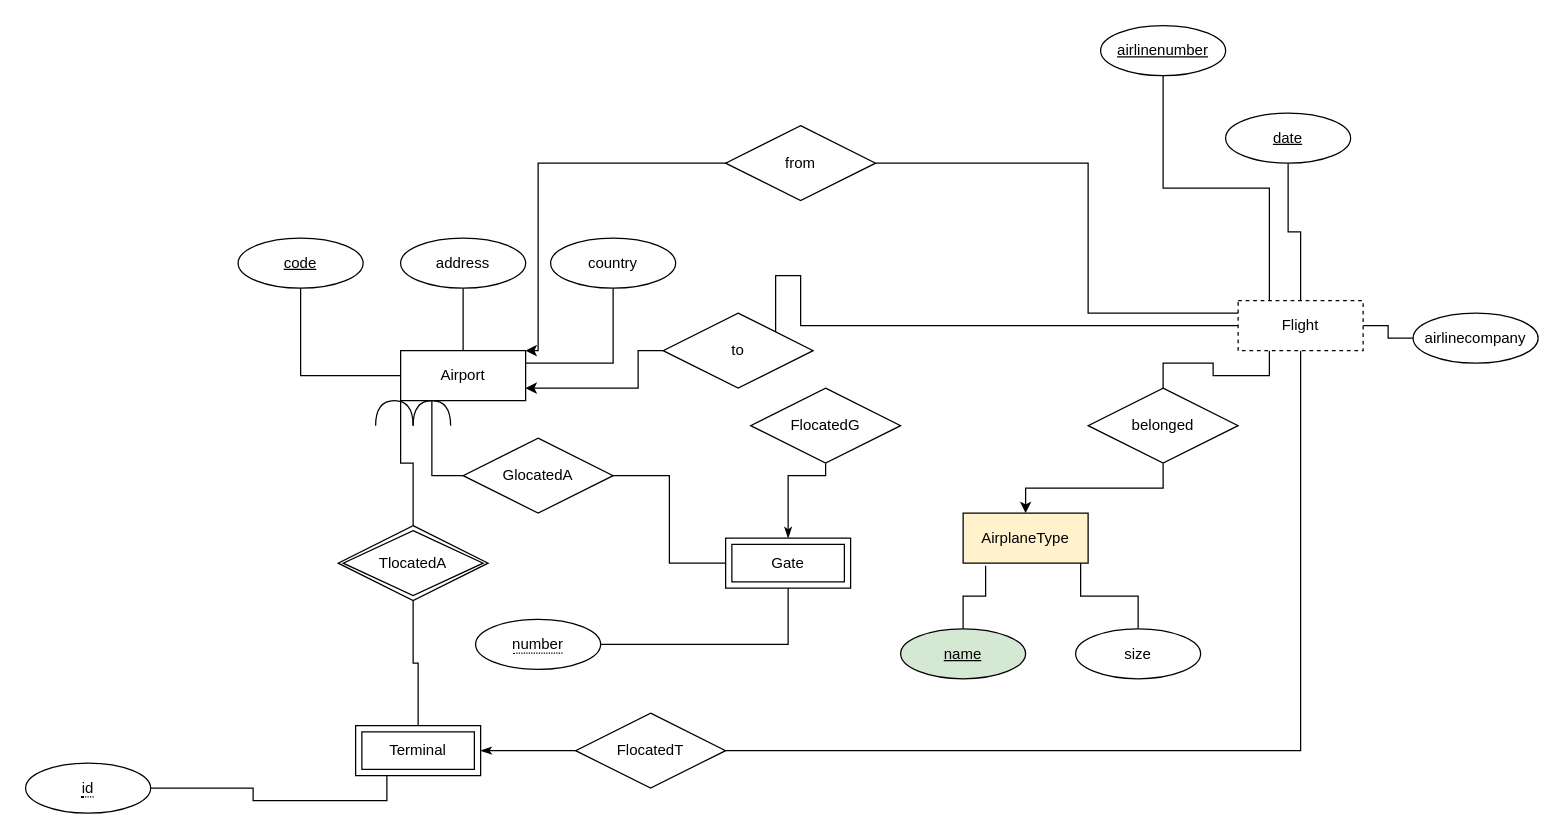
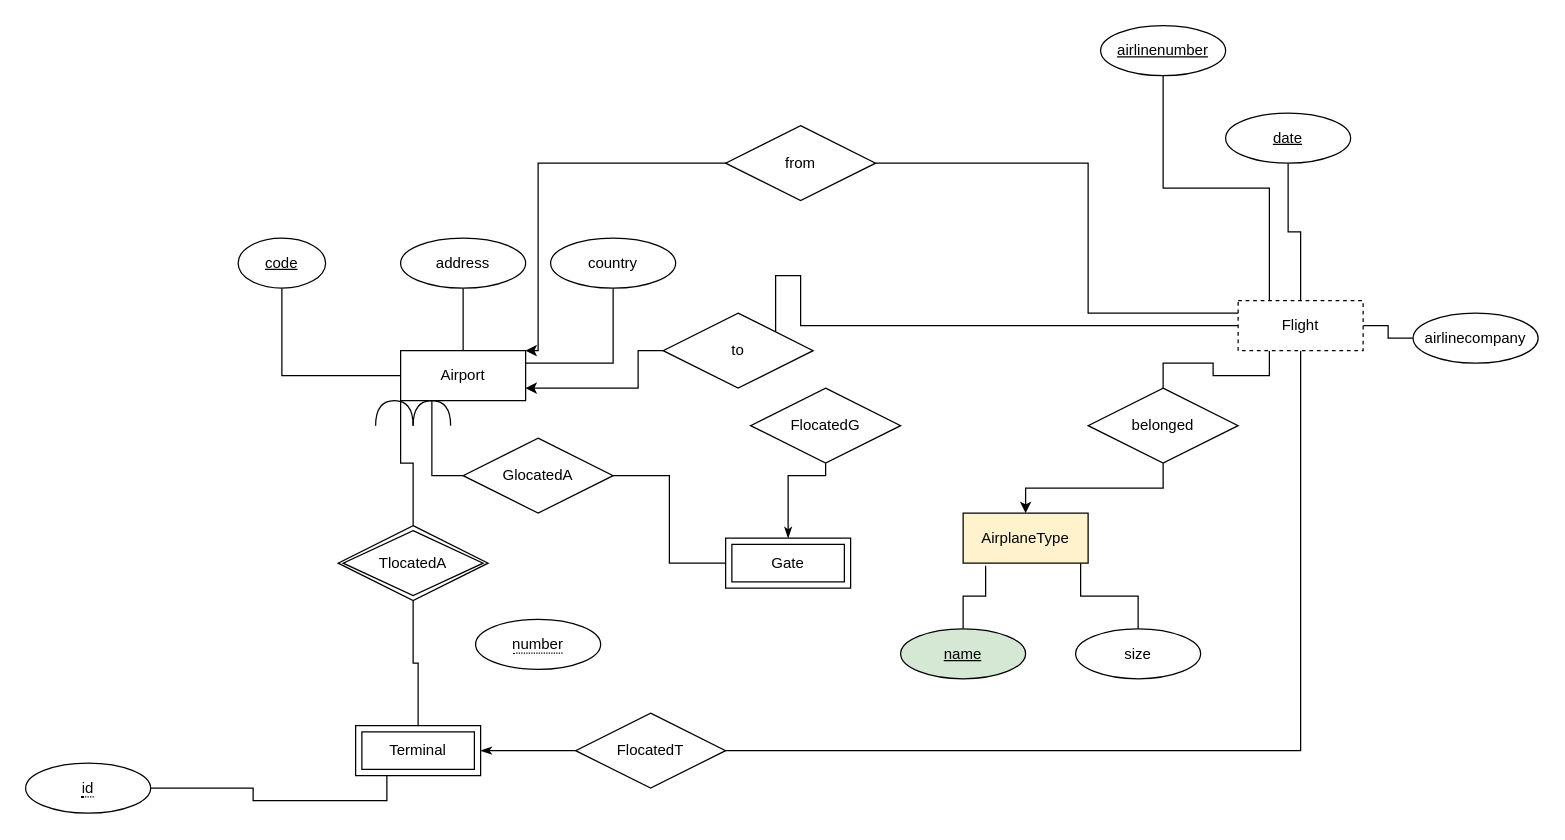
(301, 263) -> (282, 263)
(722, 644) -> none
